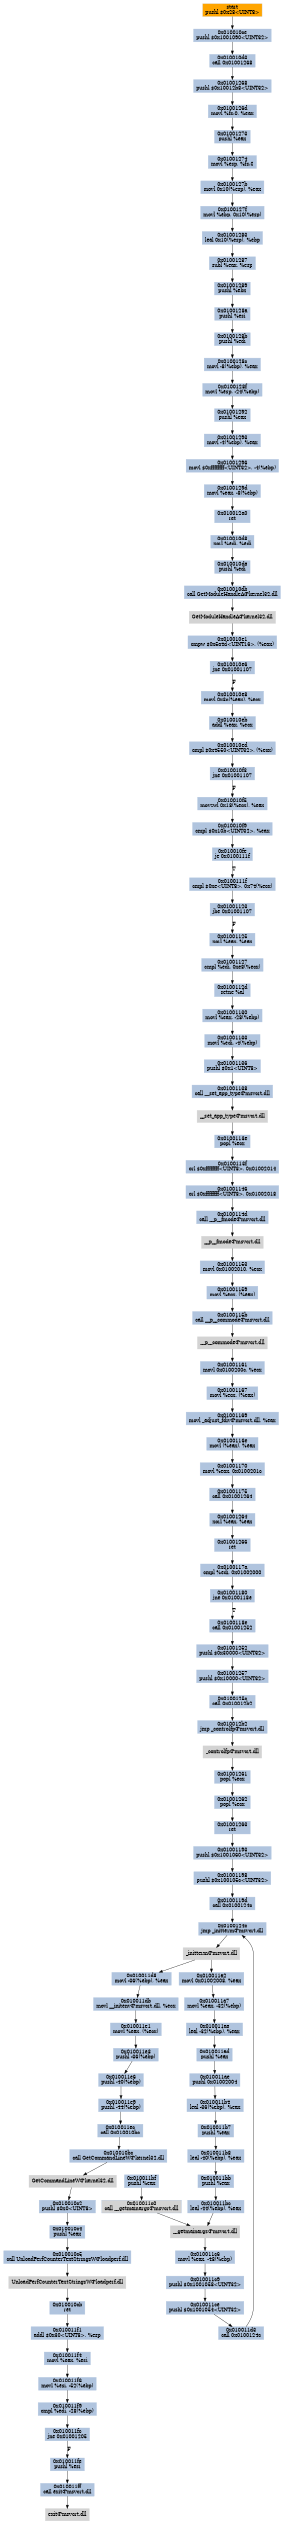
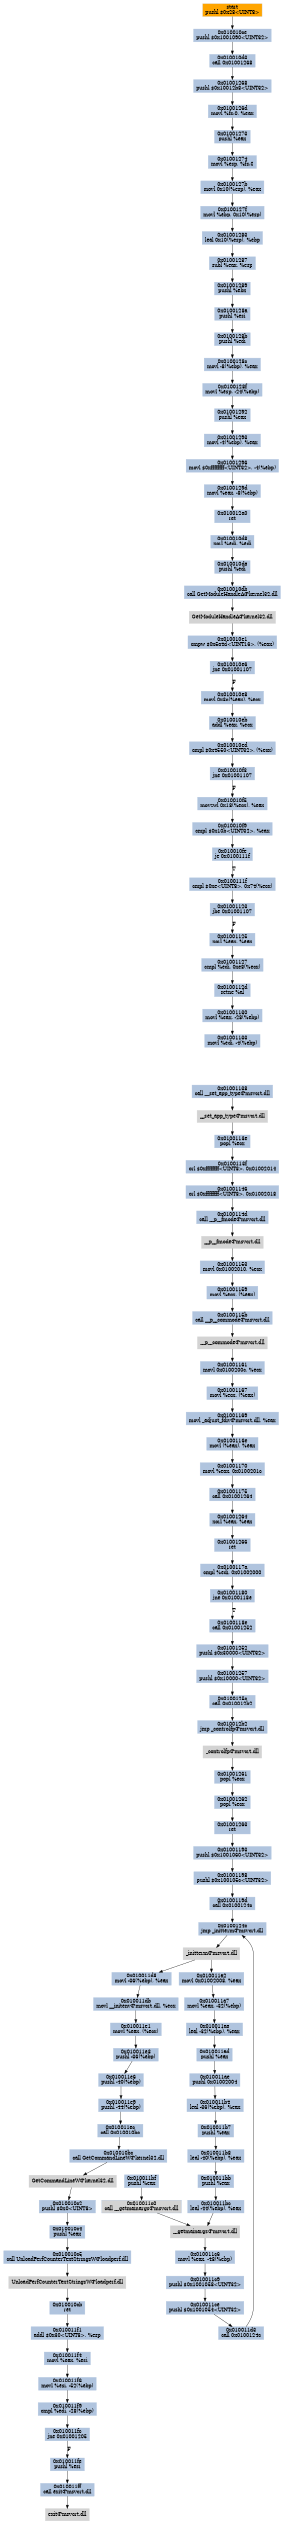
(232, 1066) -> none
